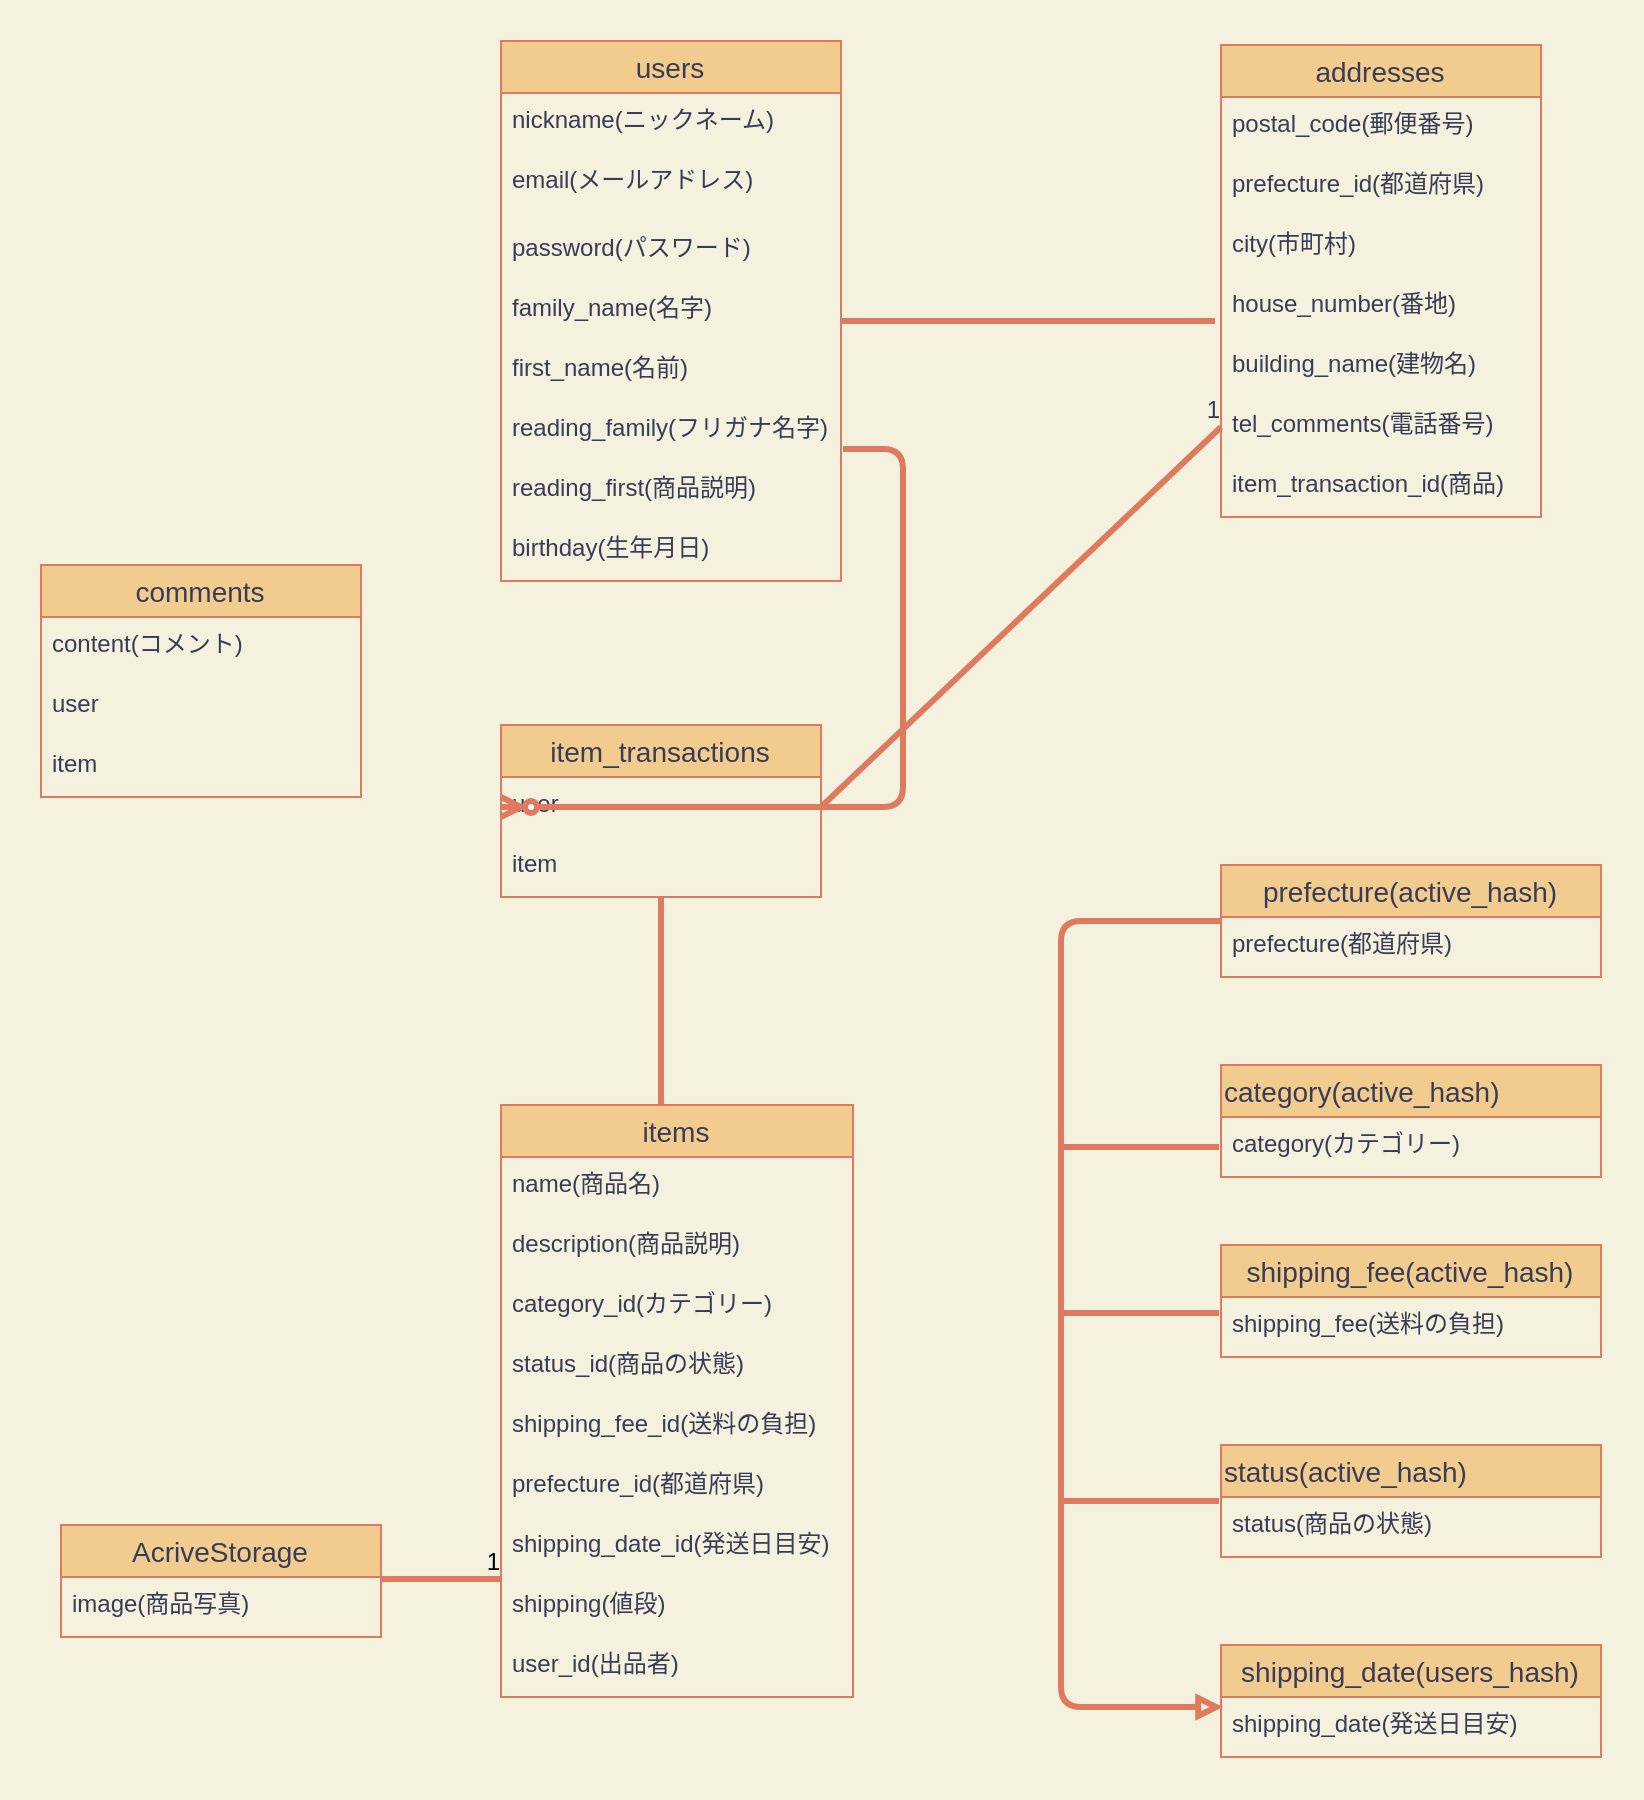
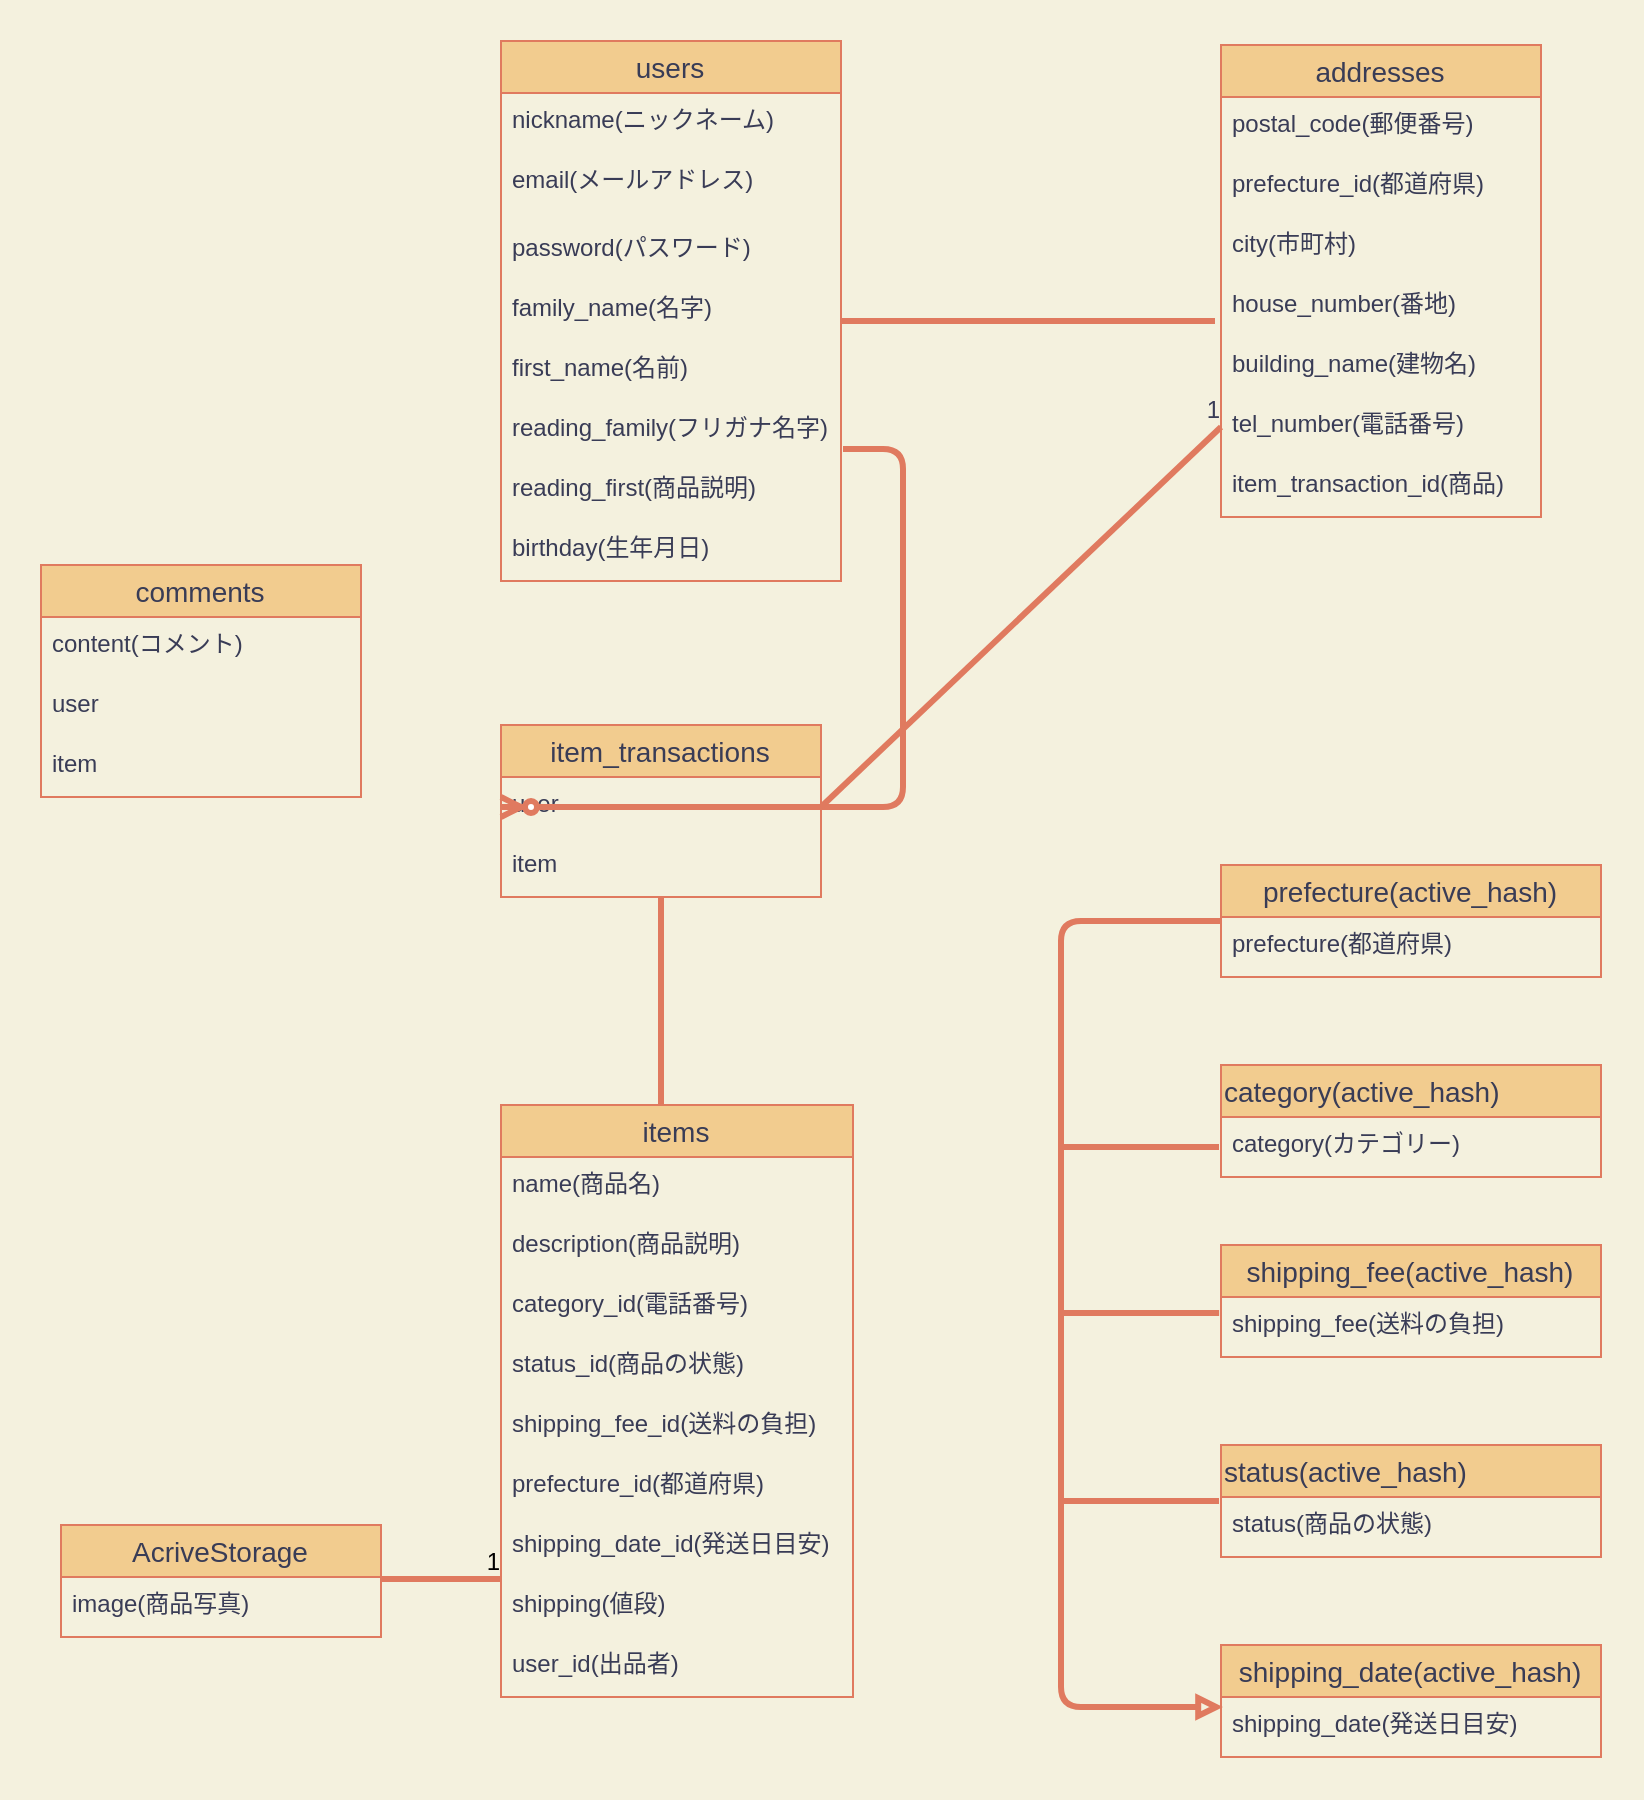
(1371, 424) -> (1358, 424)
(656, 1304) -> (644, 1304)
(1410, 1673) -> (1410, 1673)
